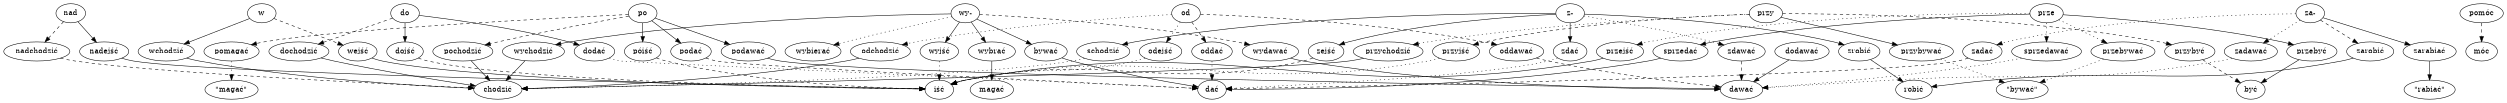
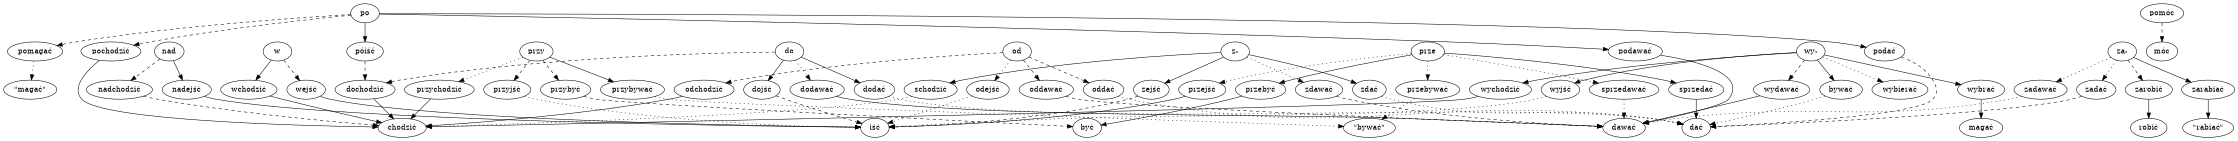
(1039, 25) -> (866, 63)
(1859, 51) -> none
none -> (801, 67)
(1127, 74) -> (1781, 108)
(767, 78) -> (365, 68)
